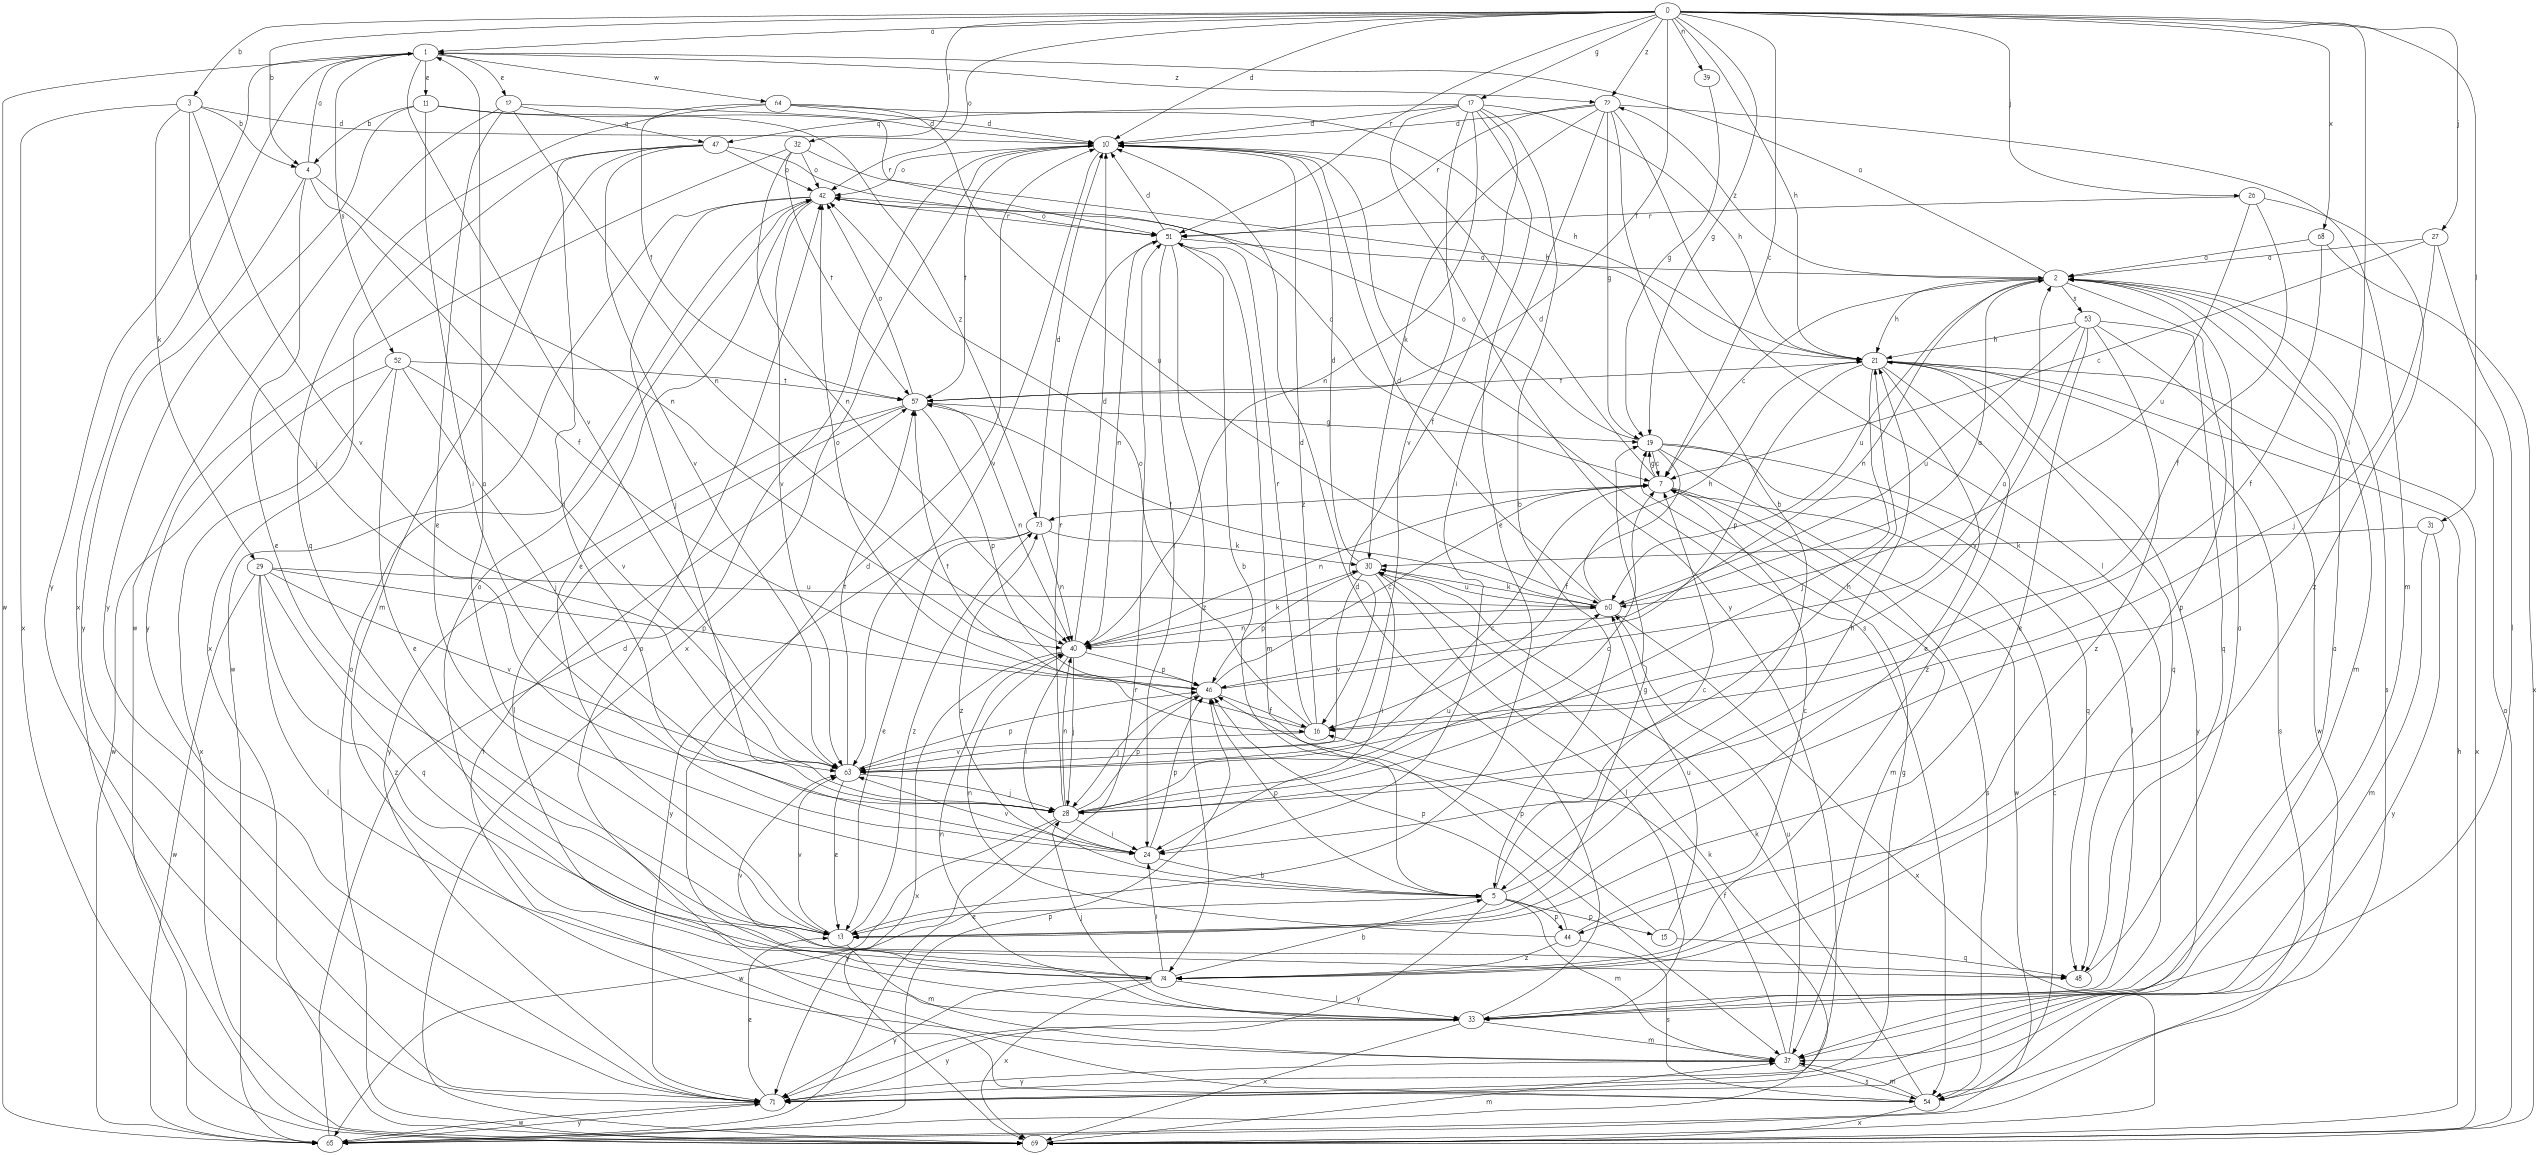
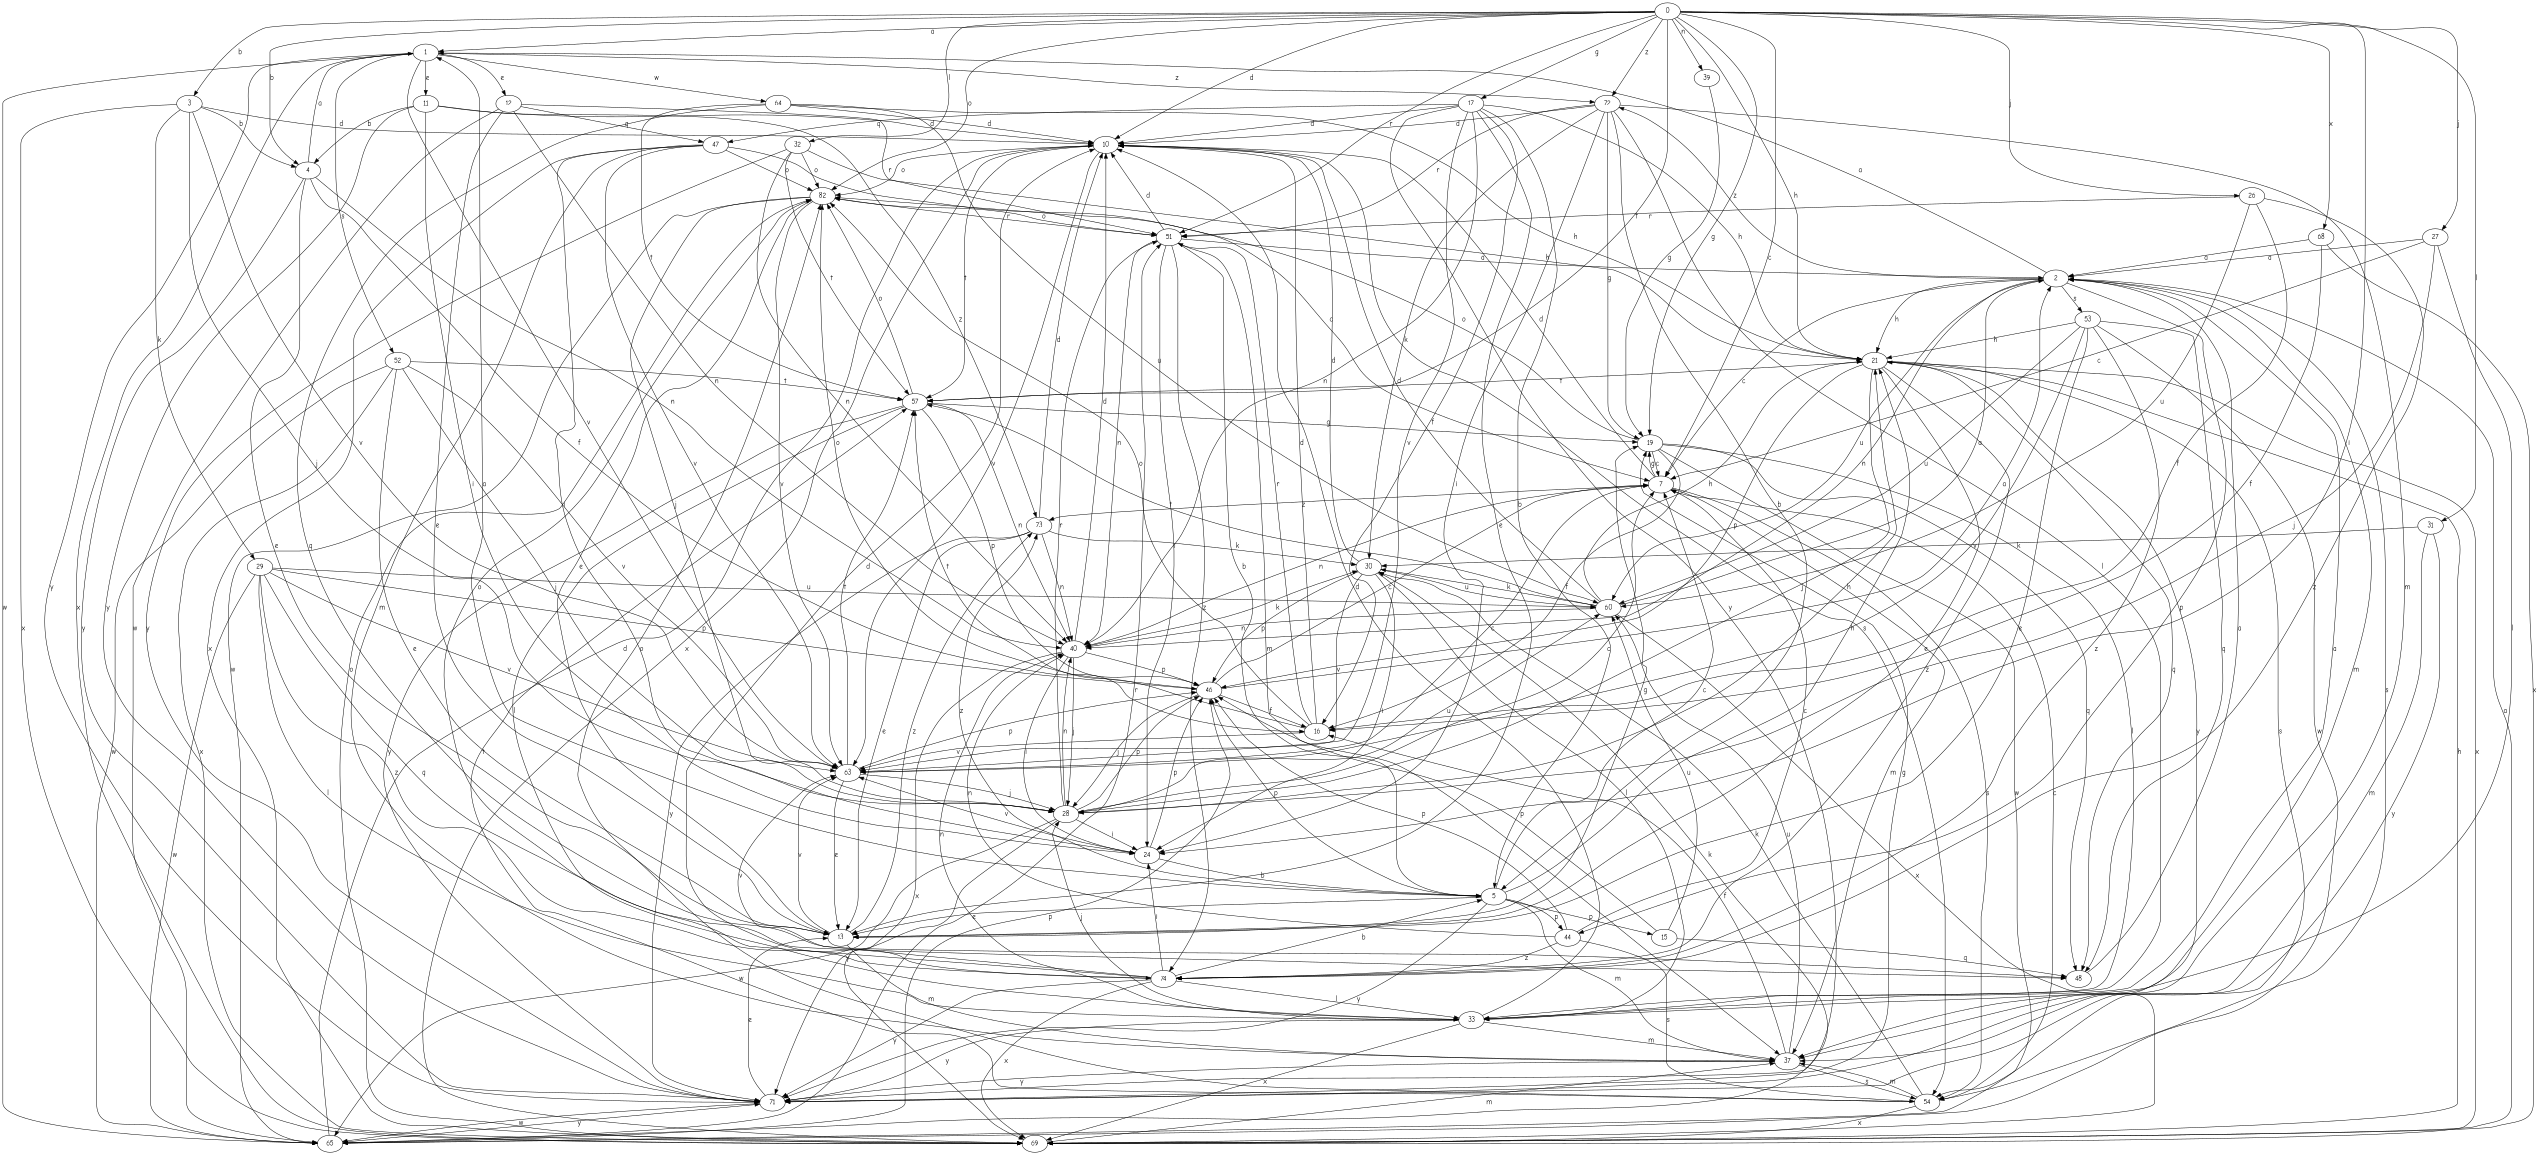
(823, 196) -> (823, 196)
